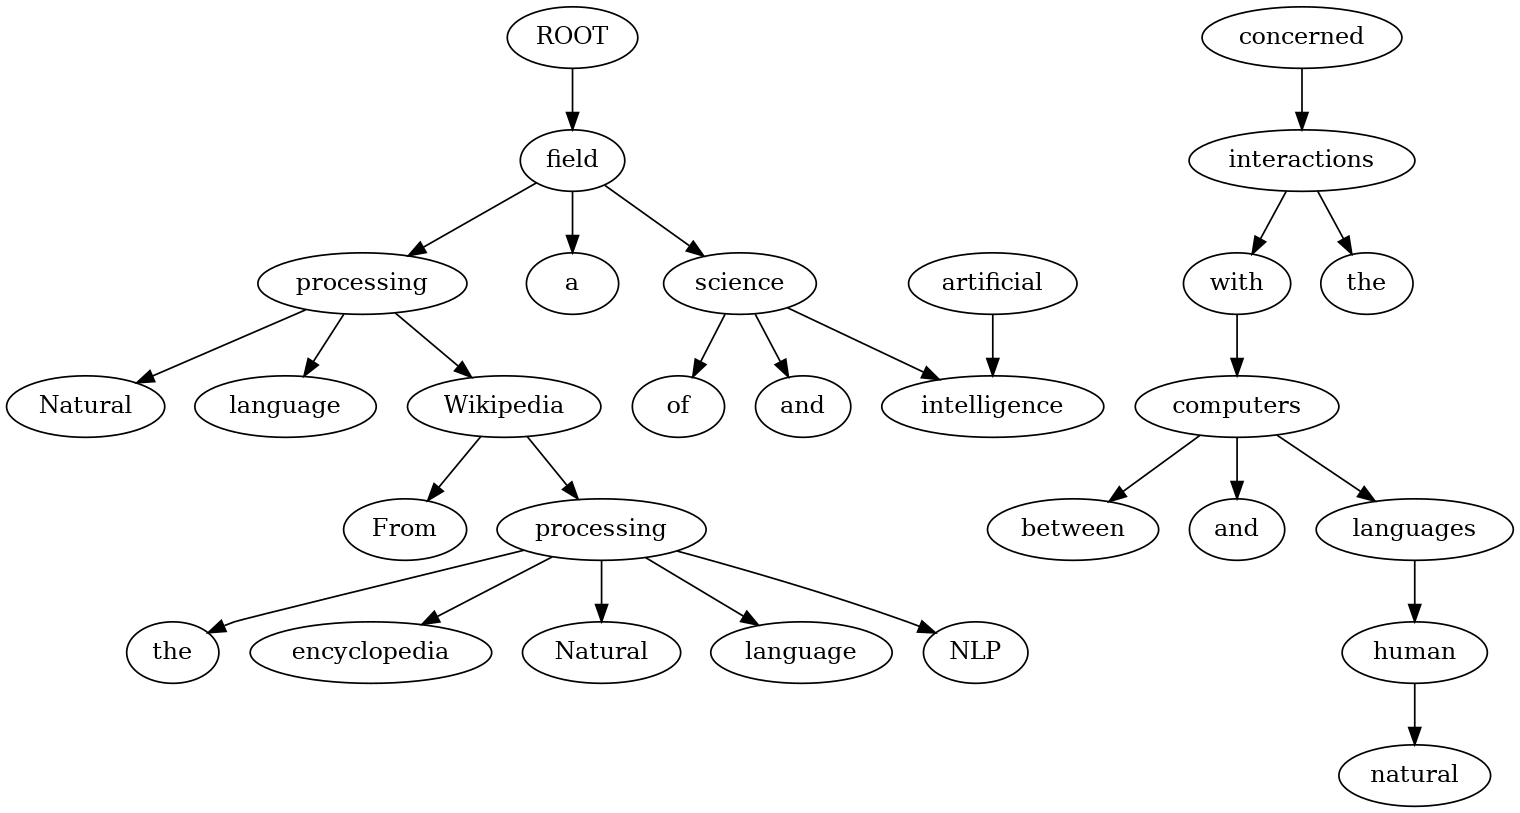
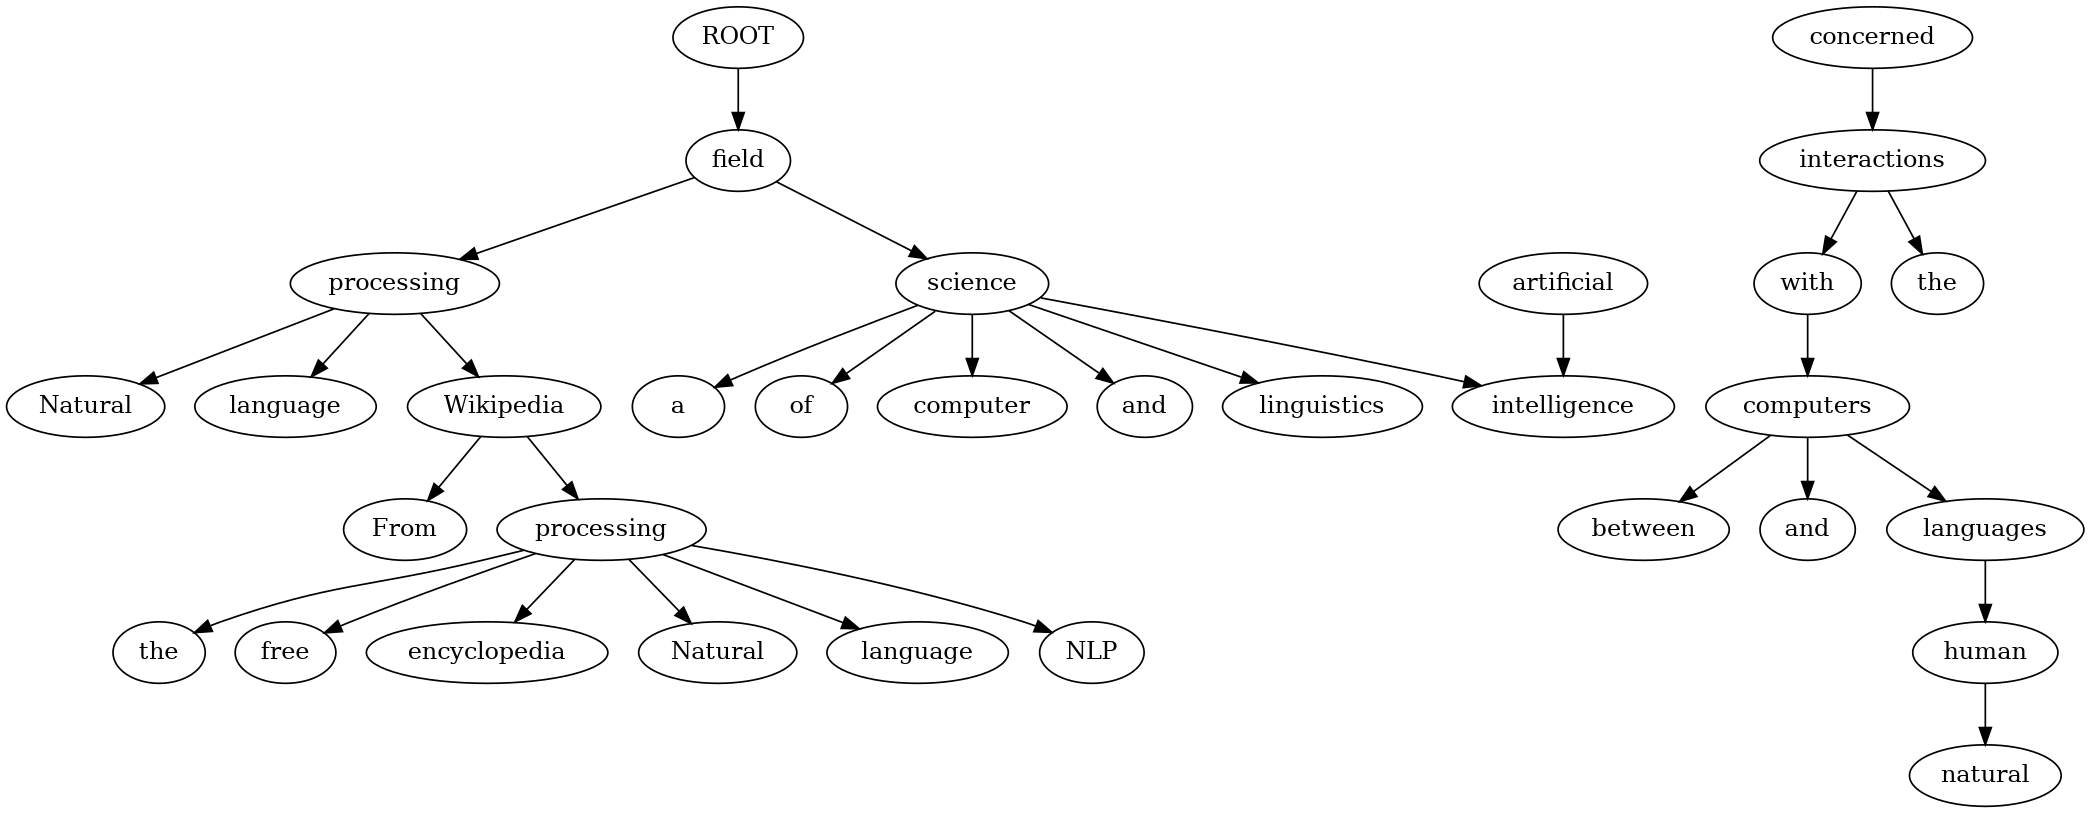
(573, 214) -> (824, 341)
none -> (972, 407)
none -> (1323, 407)
none -> (286, 653)
